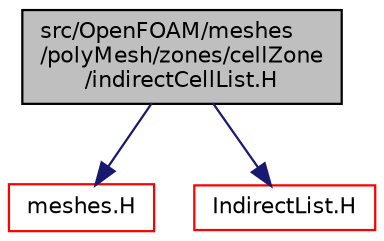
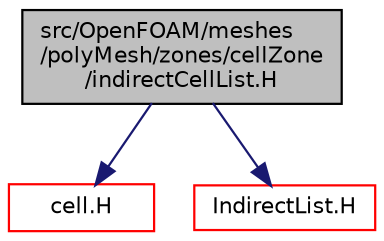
(82, 208) -> (82, 208)
